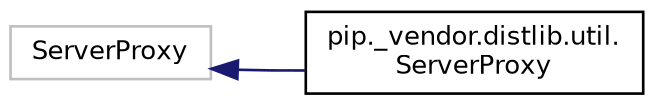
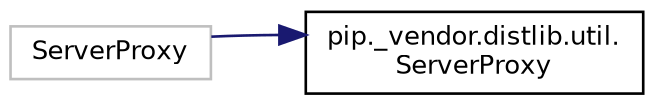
(272, 70) -> (245, 35)
